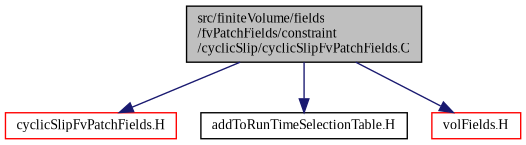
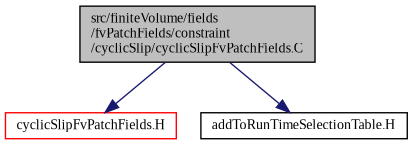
(476, 126) -> none
